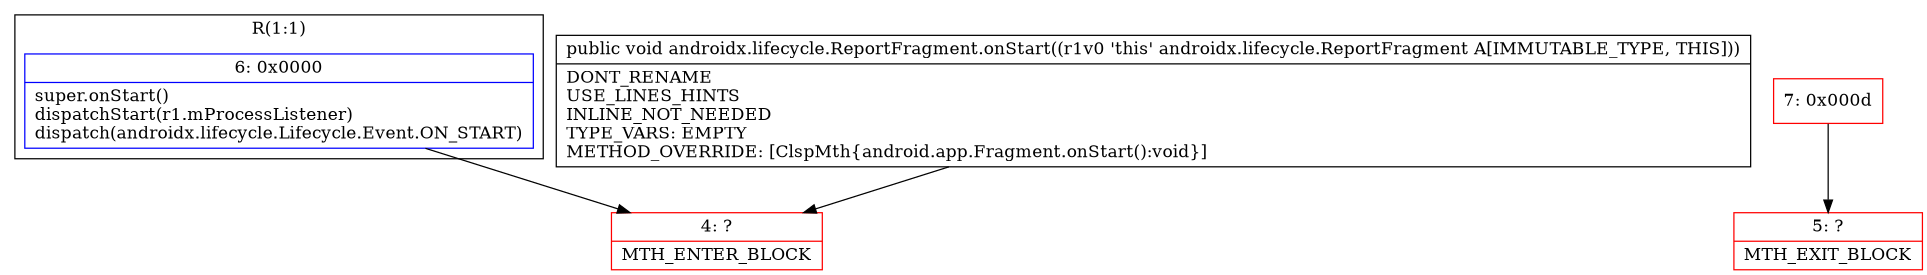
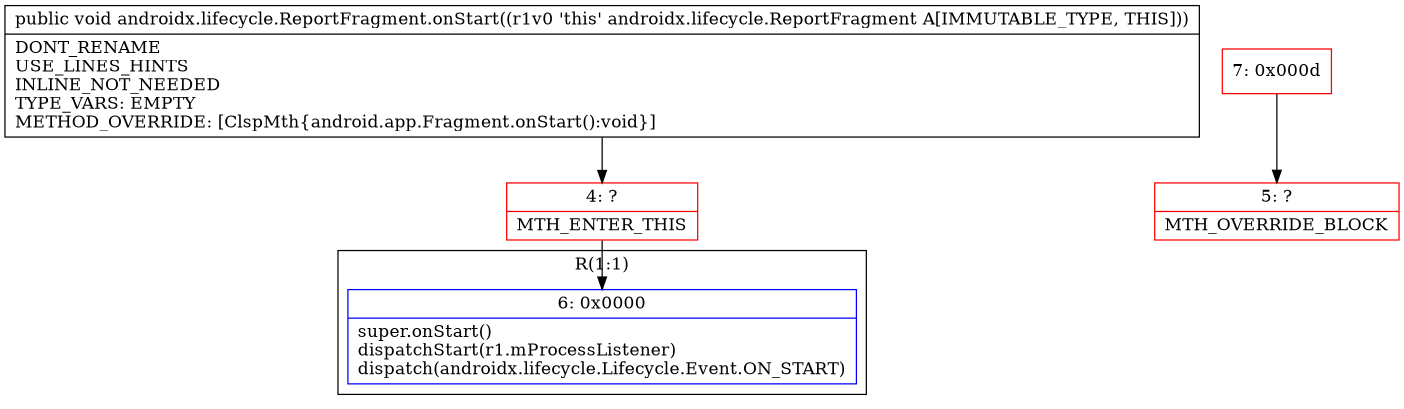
(522, 179) -> (602, 259)
(717, 255) -> (602, 225)
(1828, 255) -> (1277, 225)
